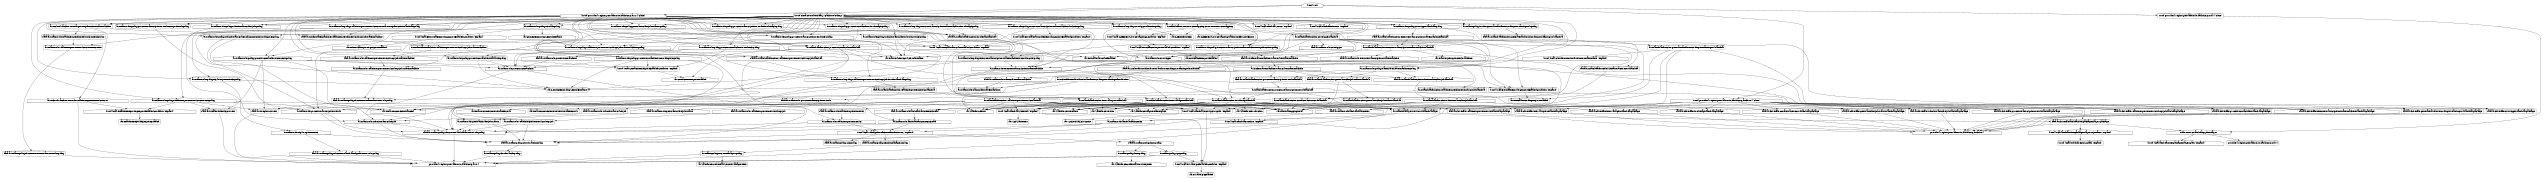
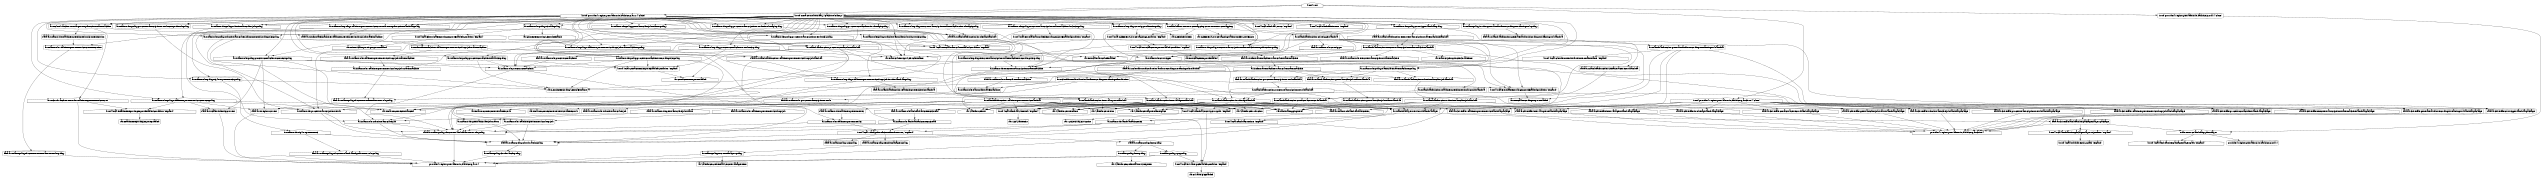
(1301, 108) -> (1185, 105)
